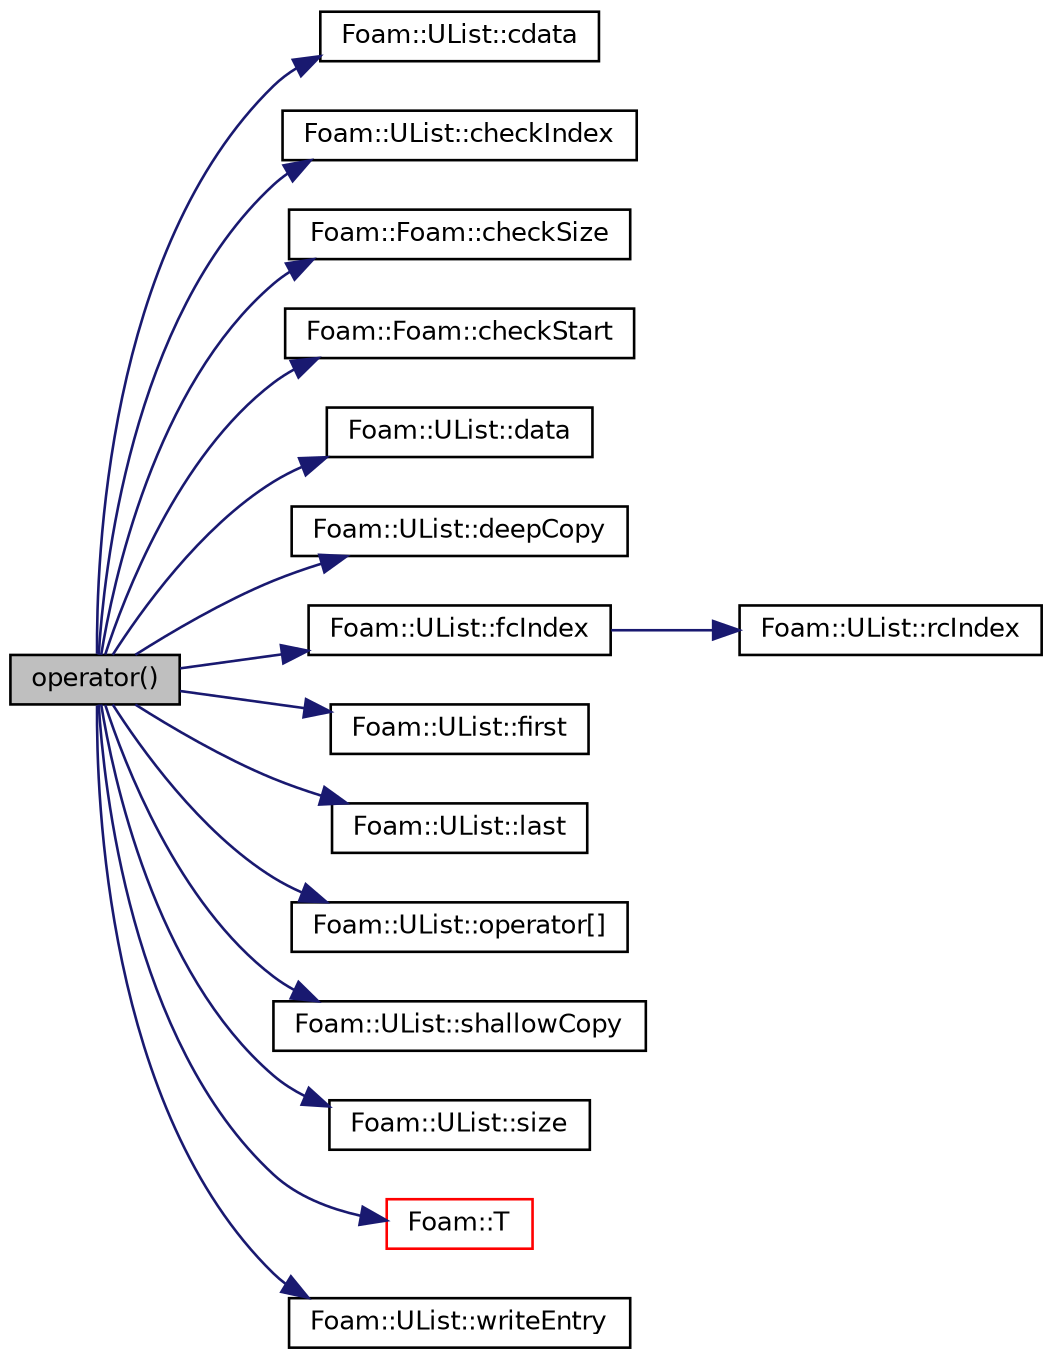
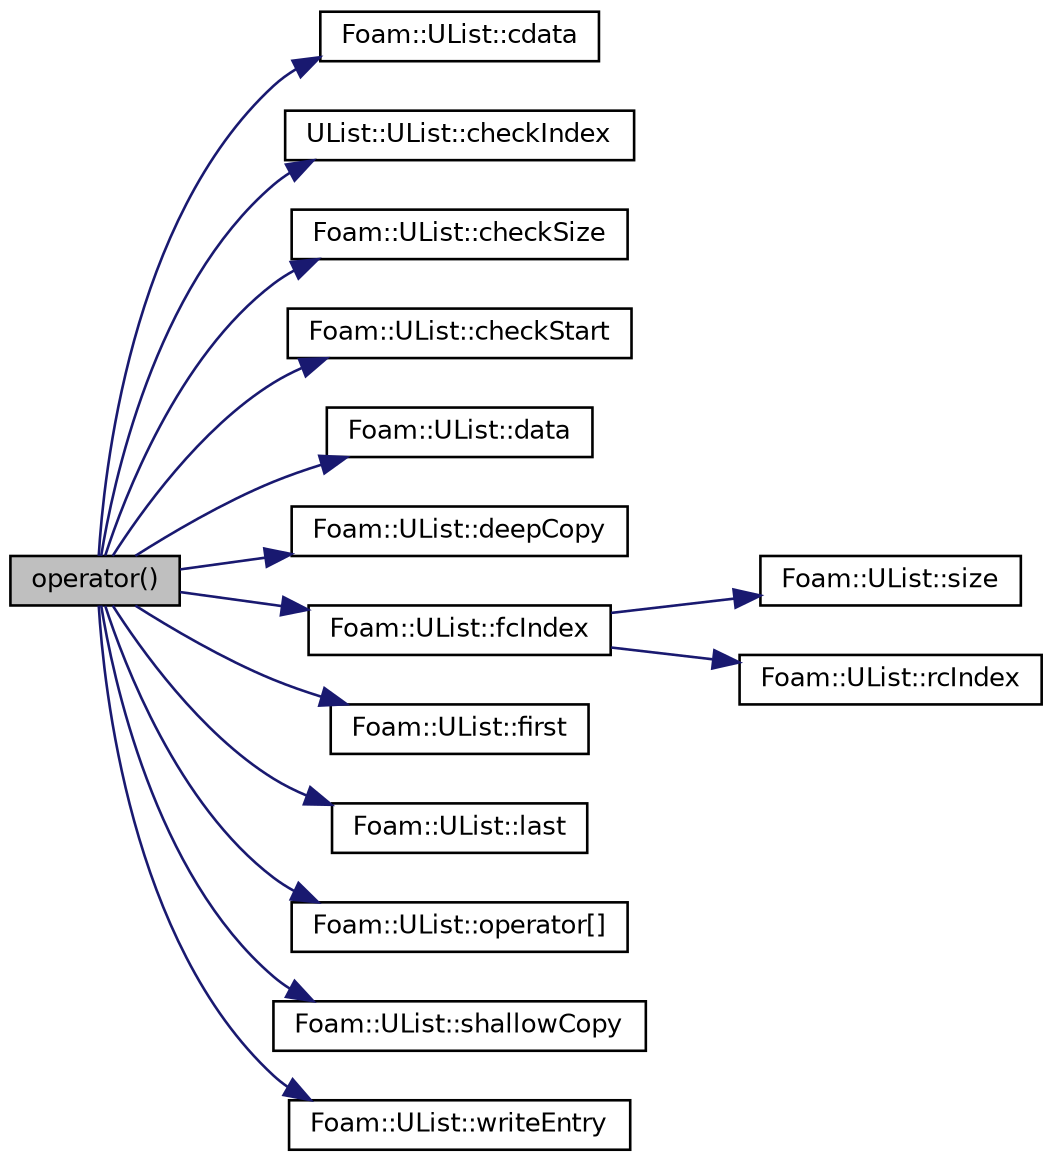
(460, 135) -> (460, 135)
(460, 234) -> (460, 234)
(460, 333) -> (460, 333)
(165, 922) -> (673, 606)
(460, 1224) -> none
